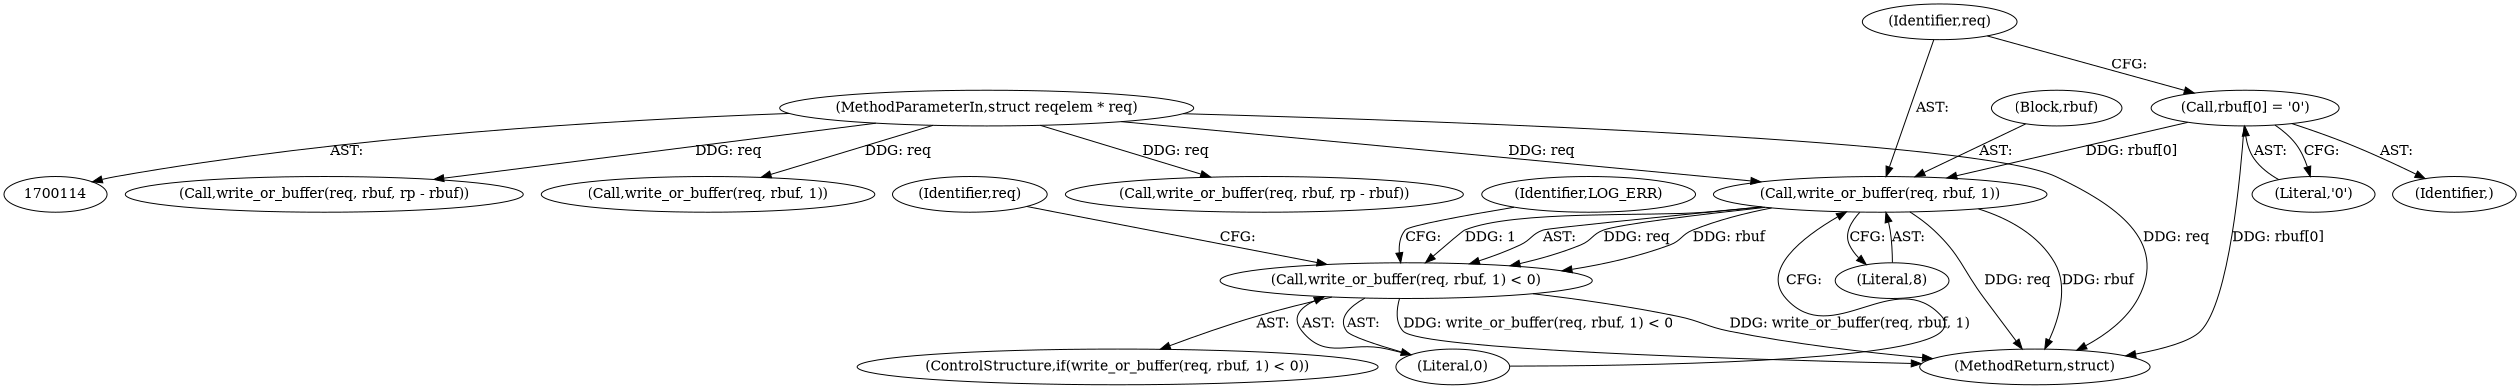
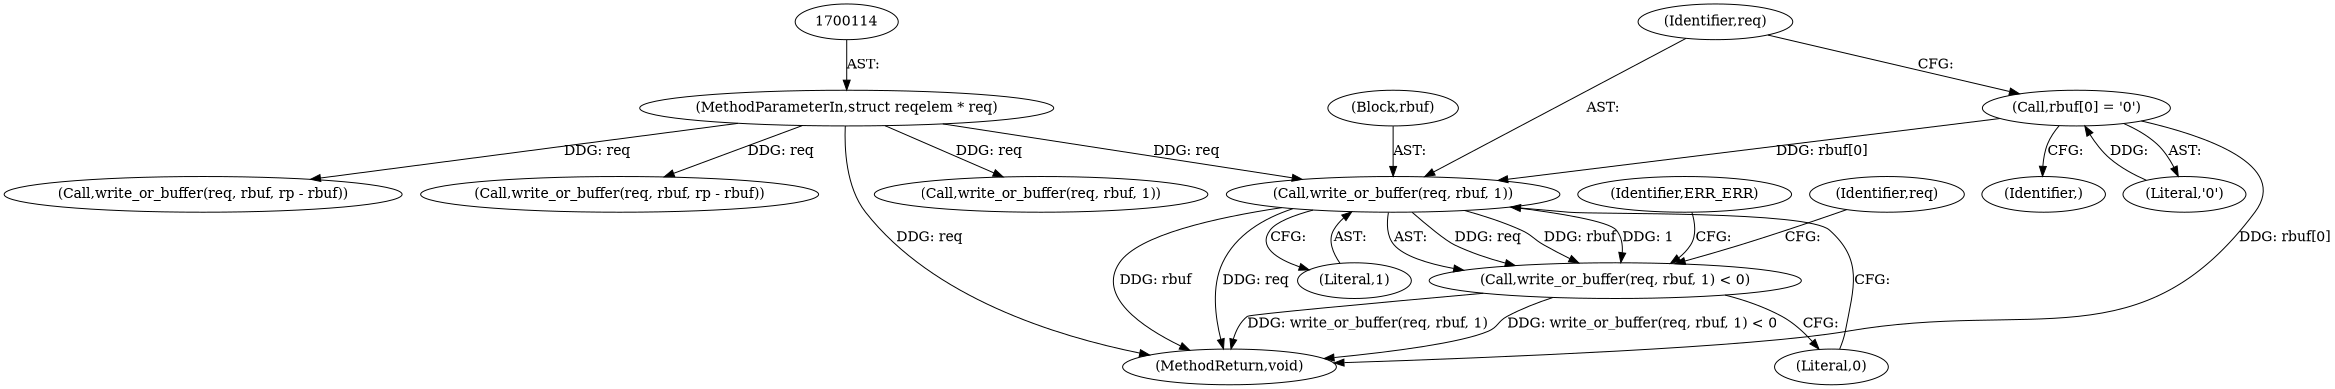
(445, 135) -> (847, 60)
(2273, 151) -> (2131, 151)
(2324, 151) -> (2187, 151)
(2399, 151) -> (2068, 151)
(1589, 194) -> (1685, 194)
(1892, 281) -> (1354, 281)
(1366, 324) -> (1823, 324)
(1334, 348) -> none
(1118, 367) -> none
(2035, 367) -> (1229, 367)
